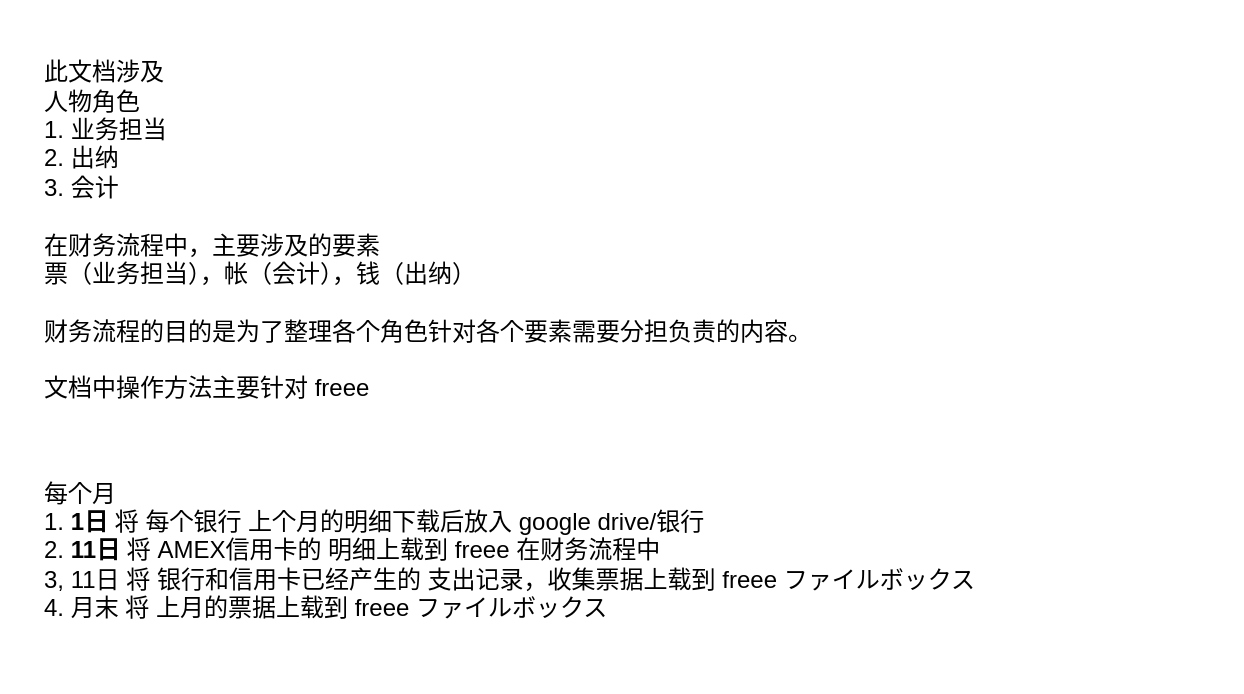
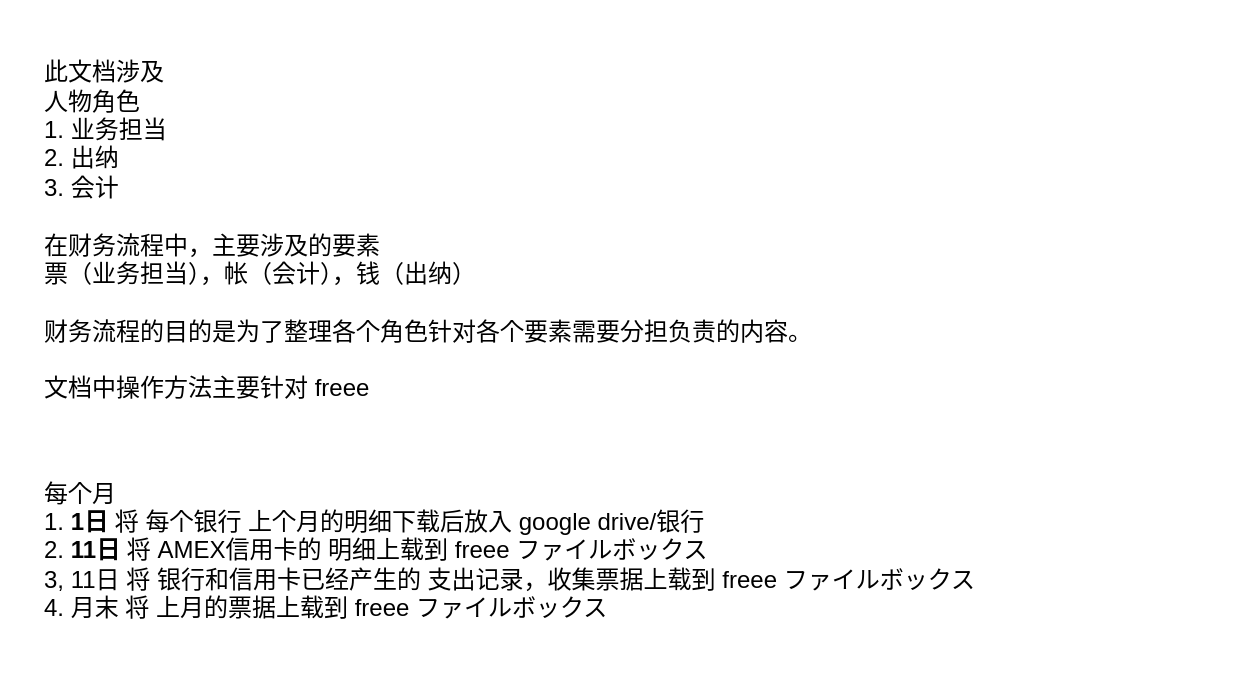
(520, 551) -> (520, 551)
